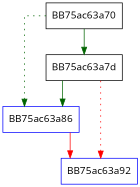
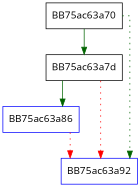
(24, 47) -> (130, 80)
(70, 142) -> (70, 142)
